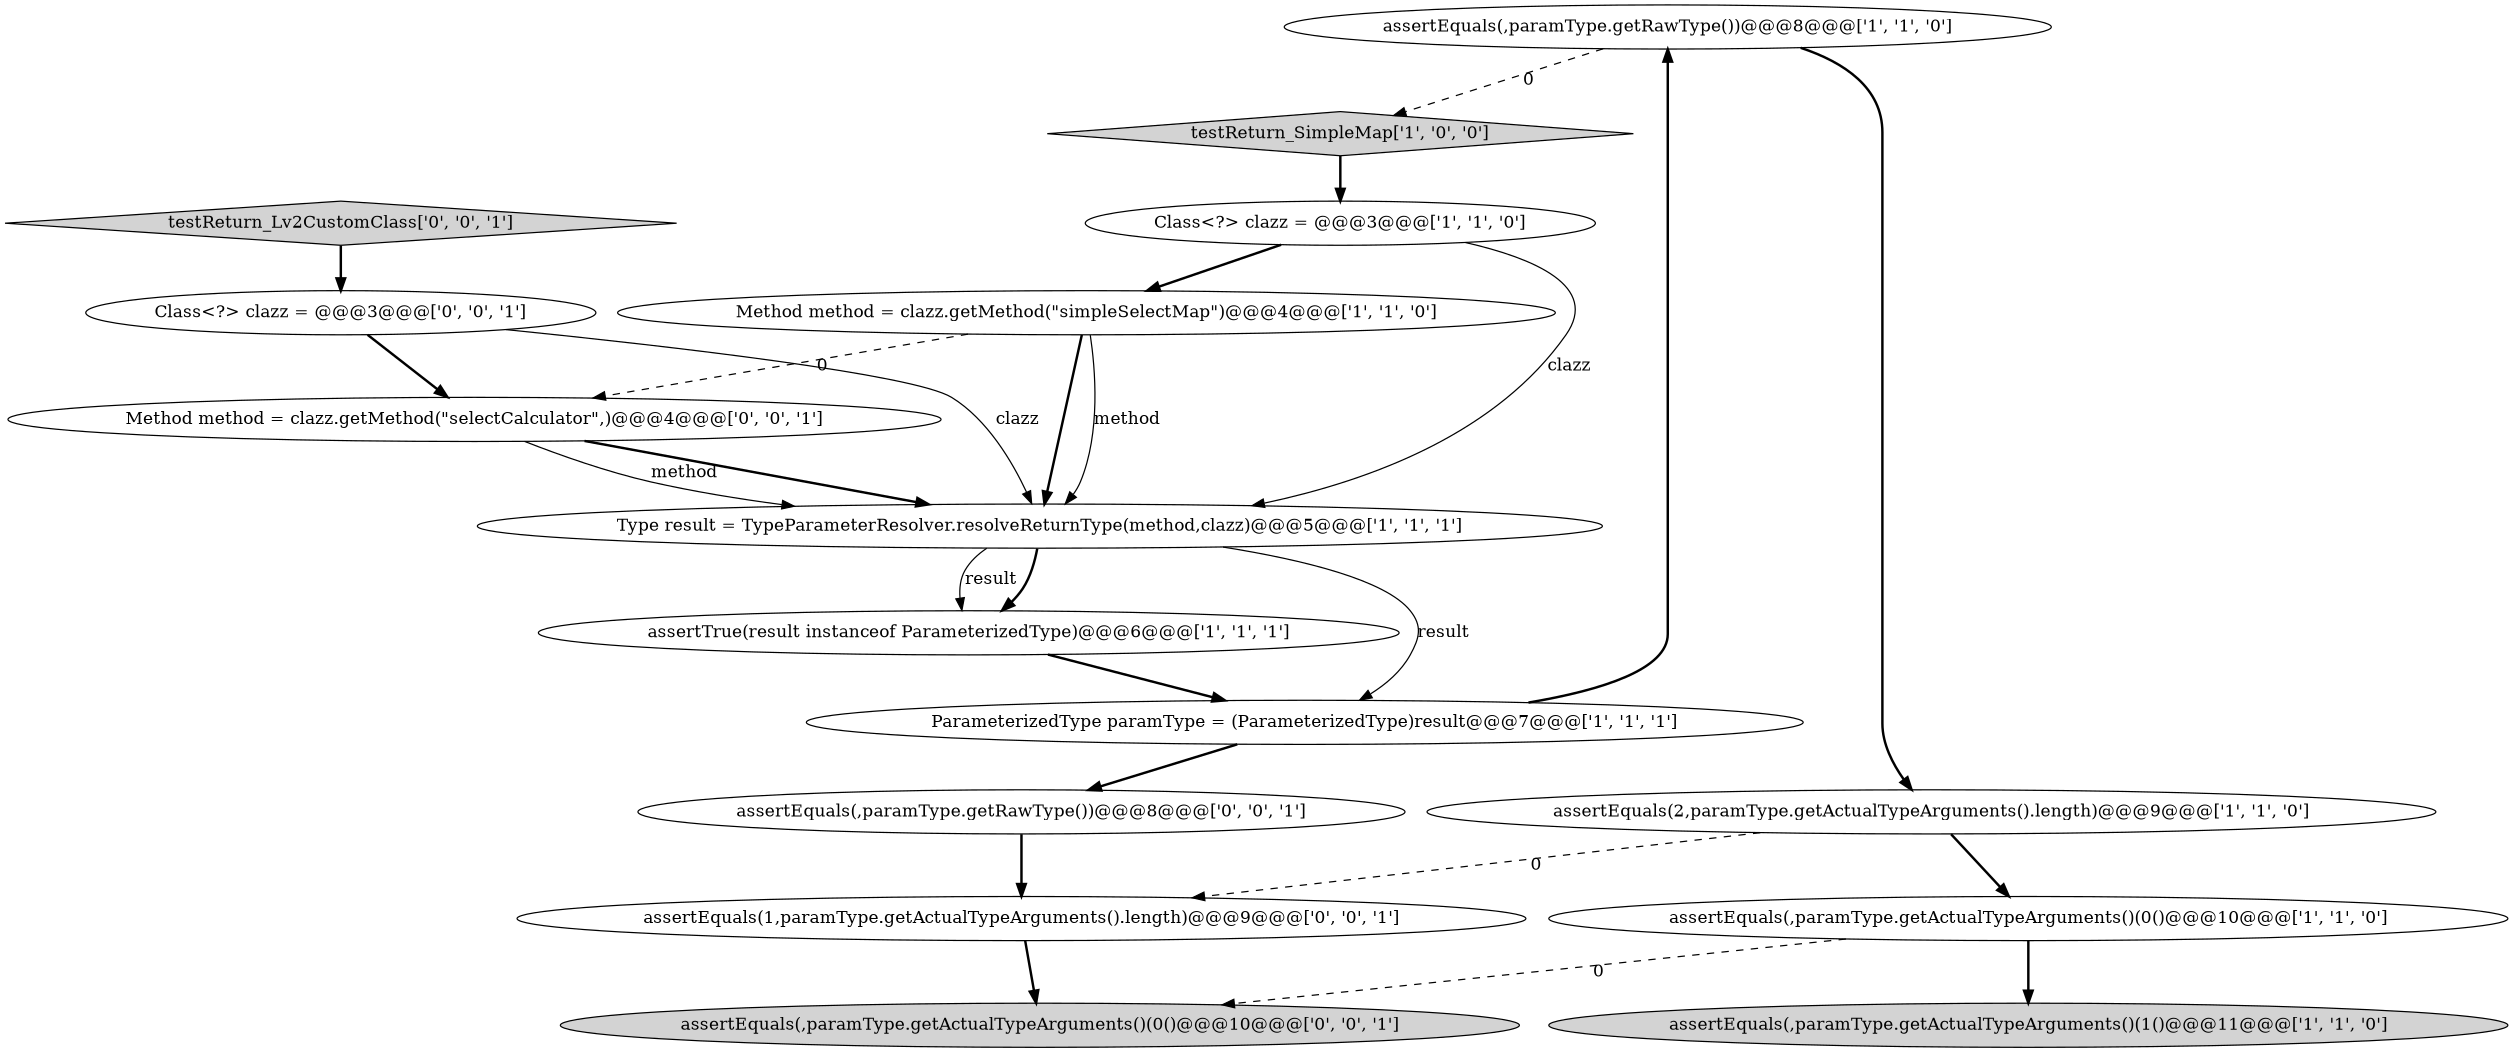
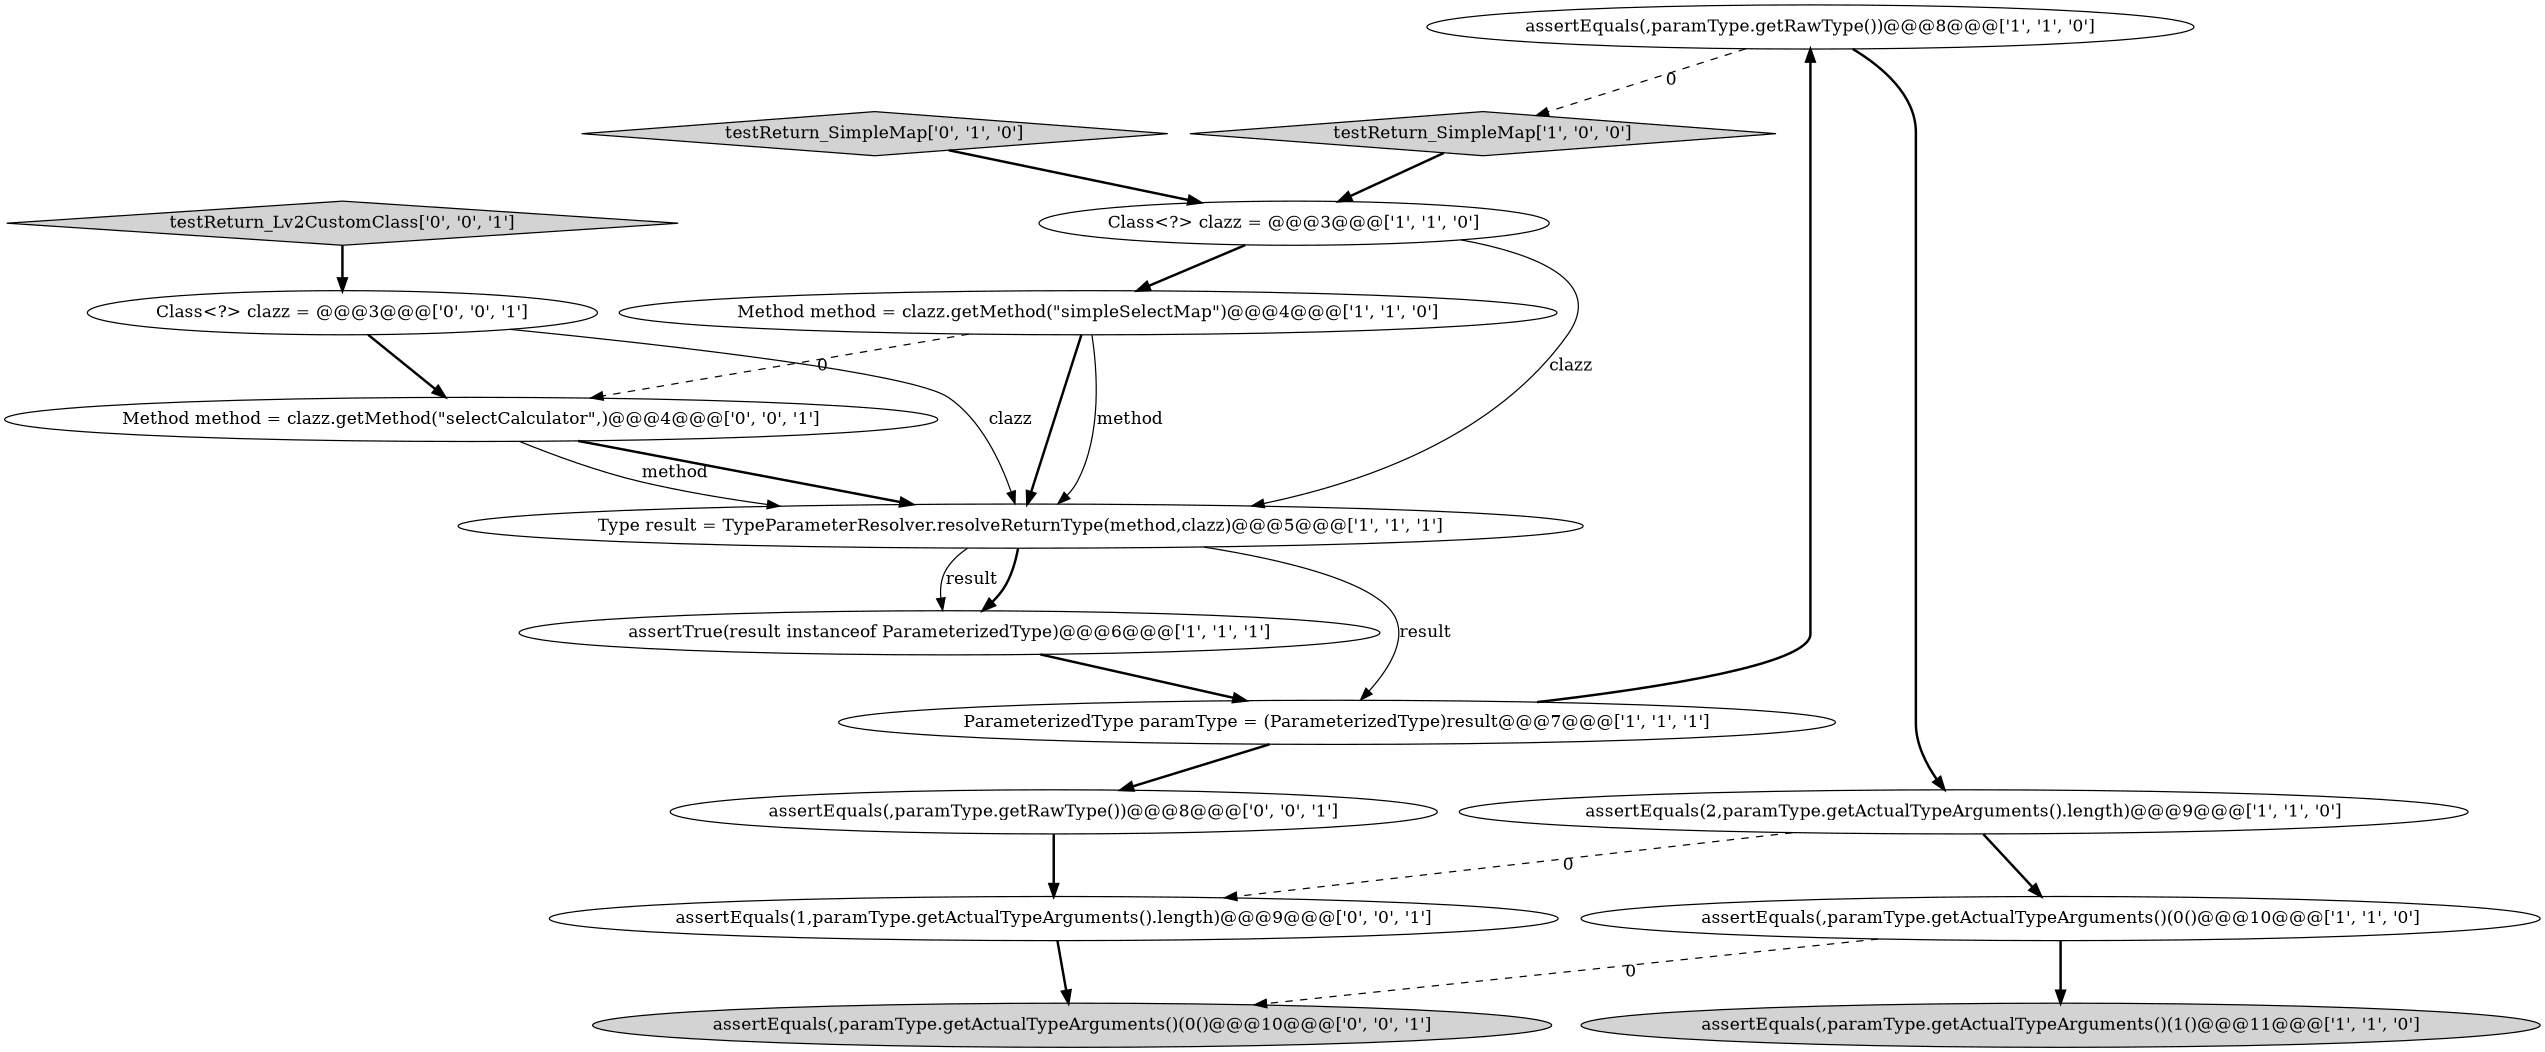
none -> (875, 134)
